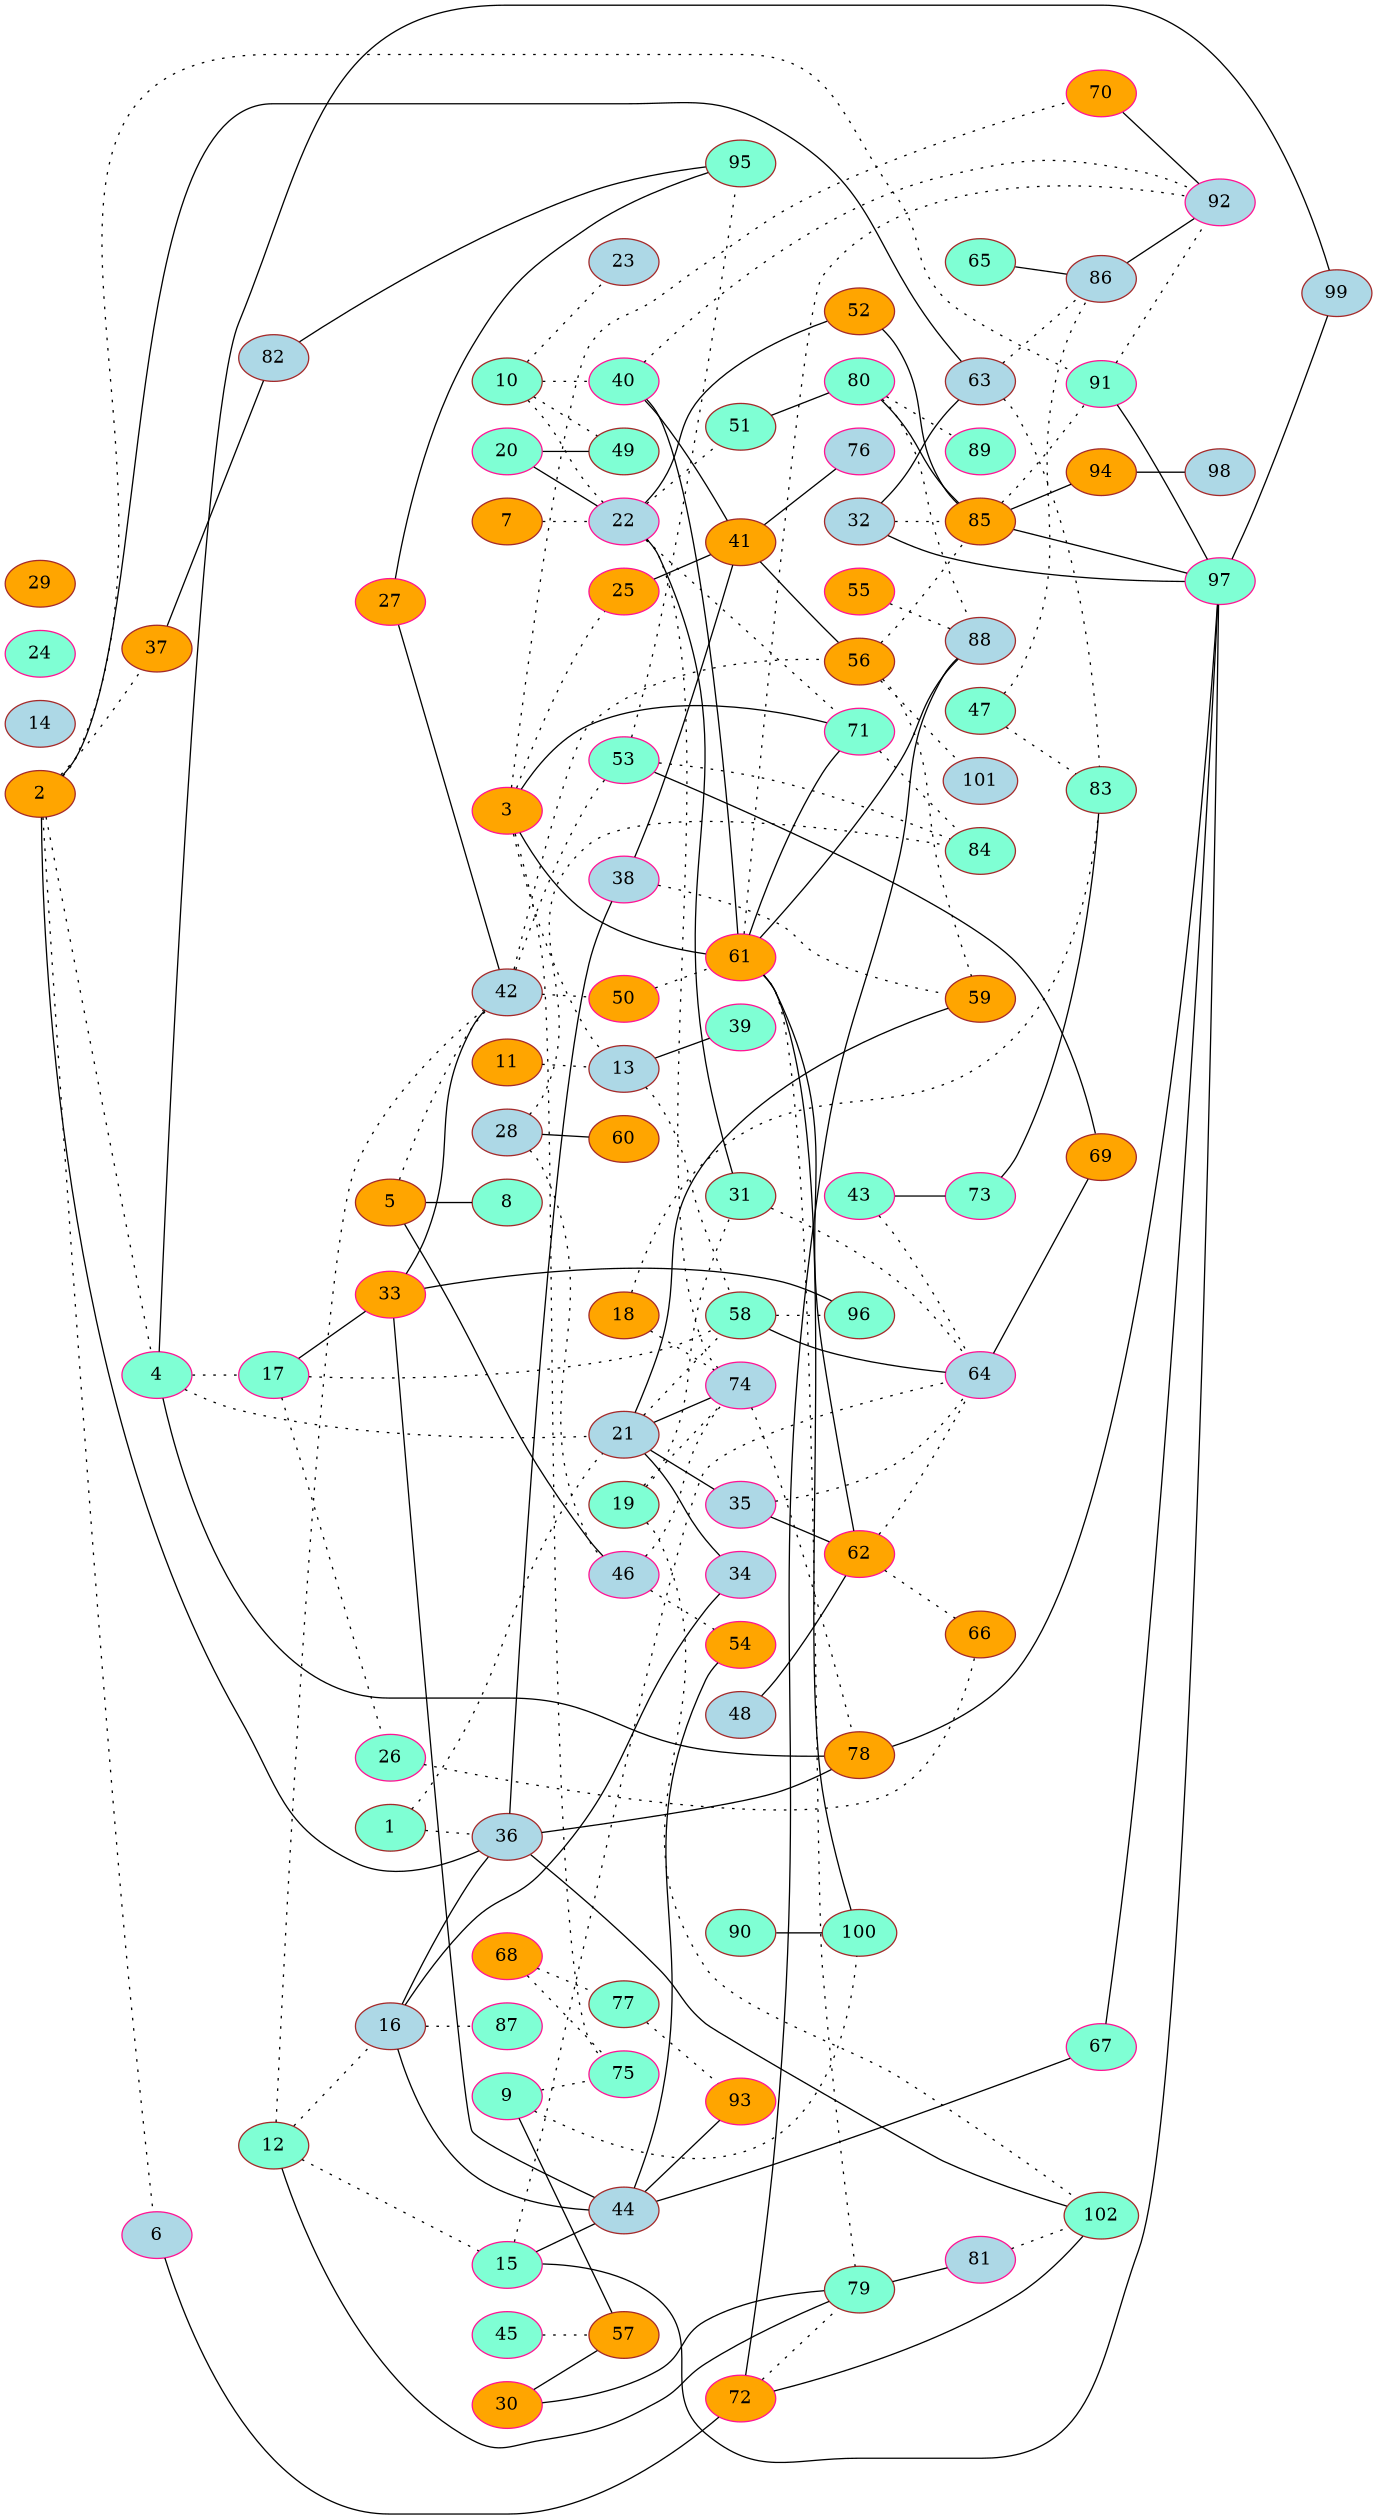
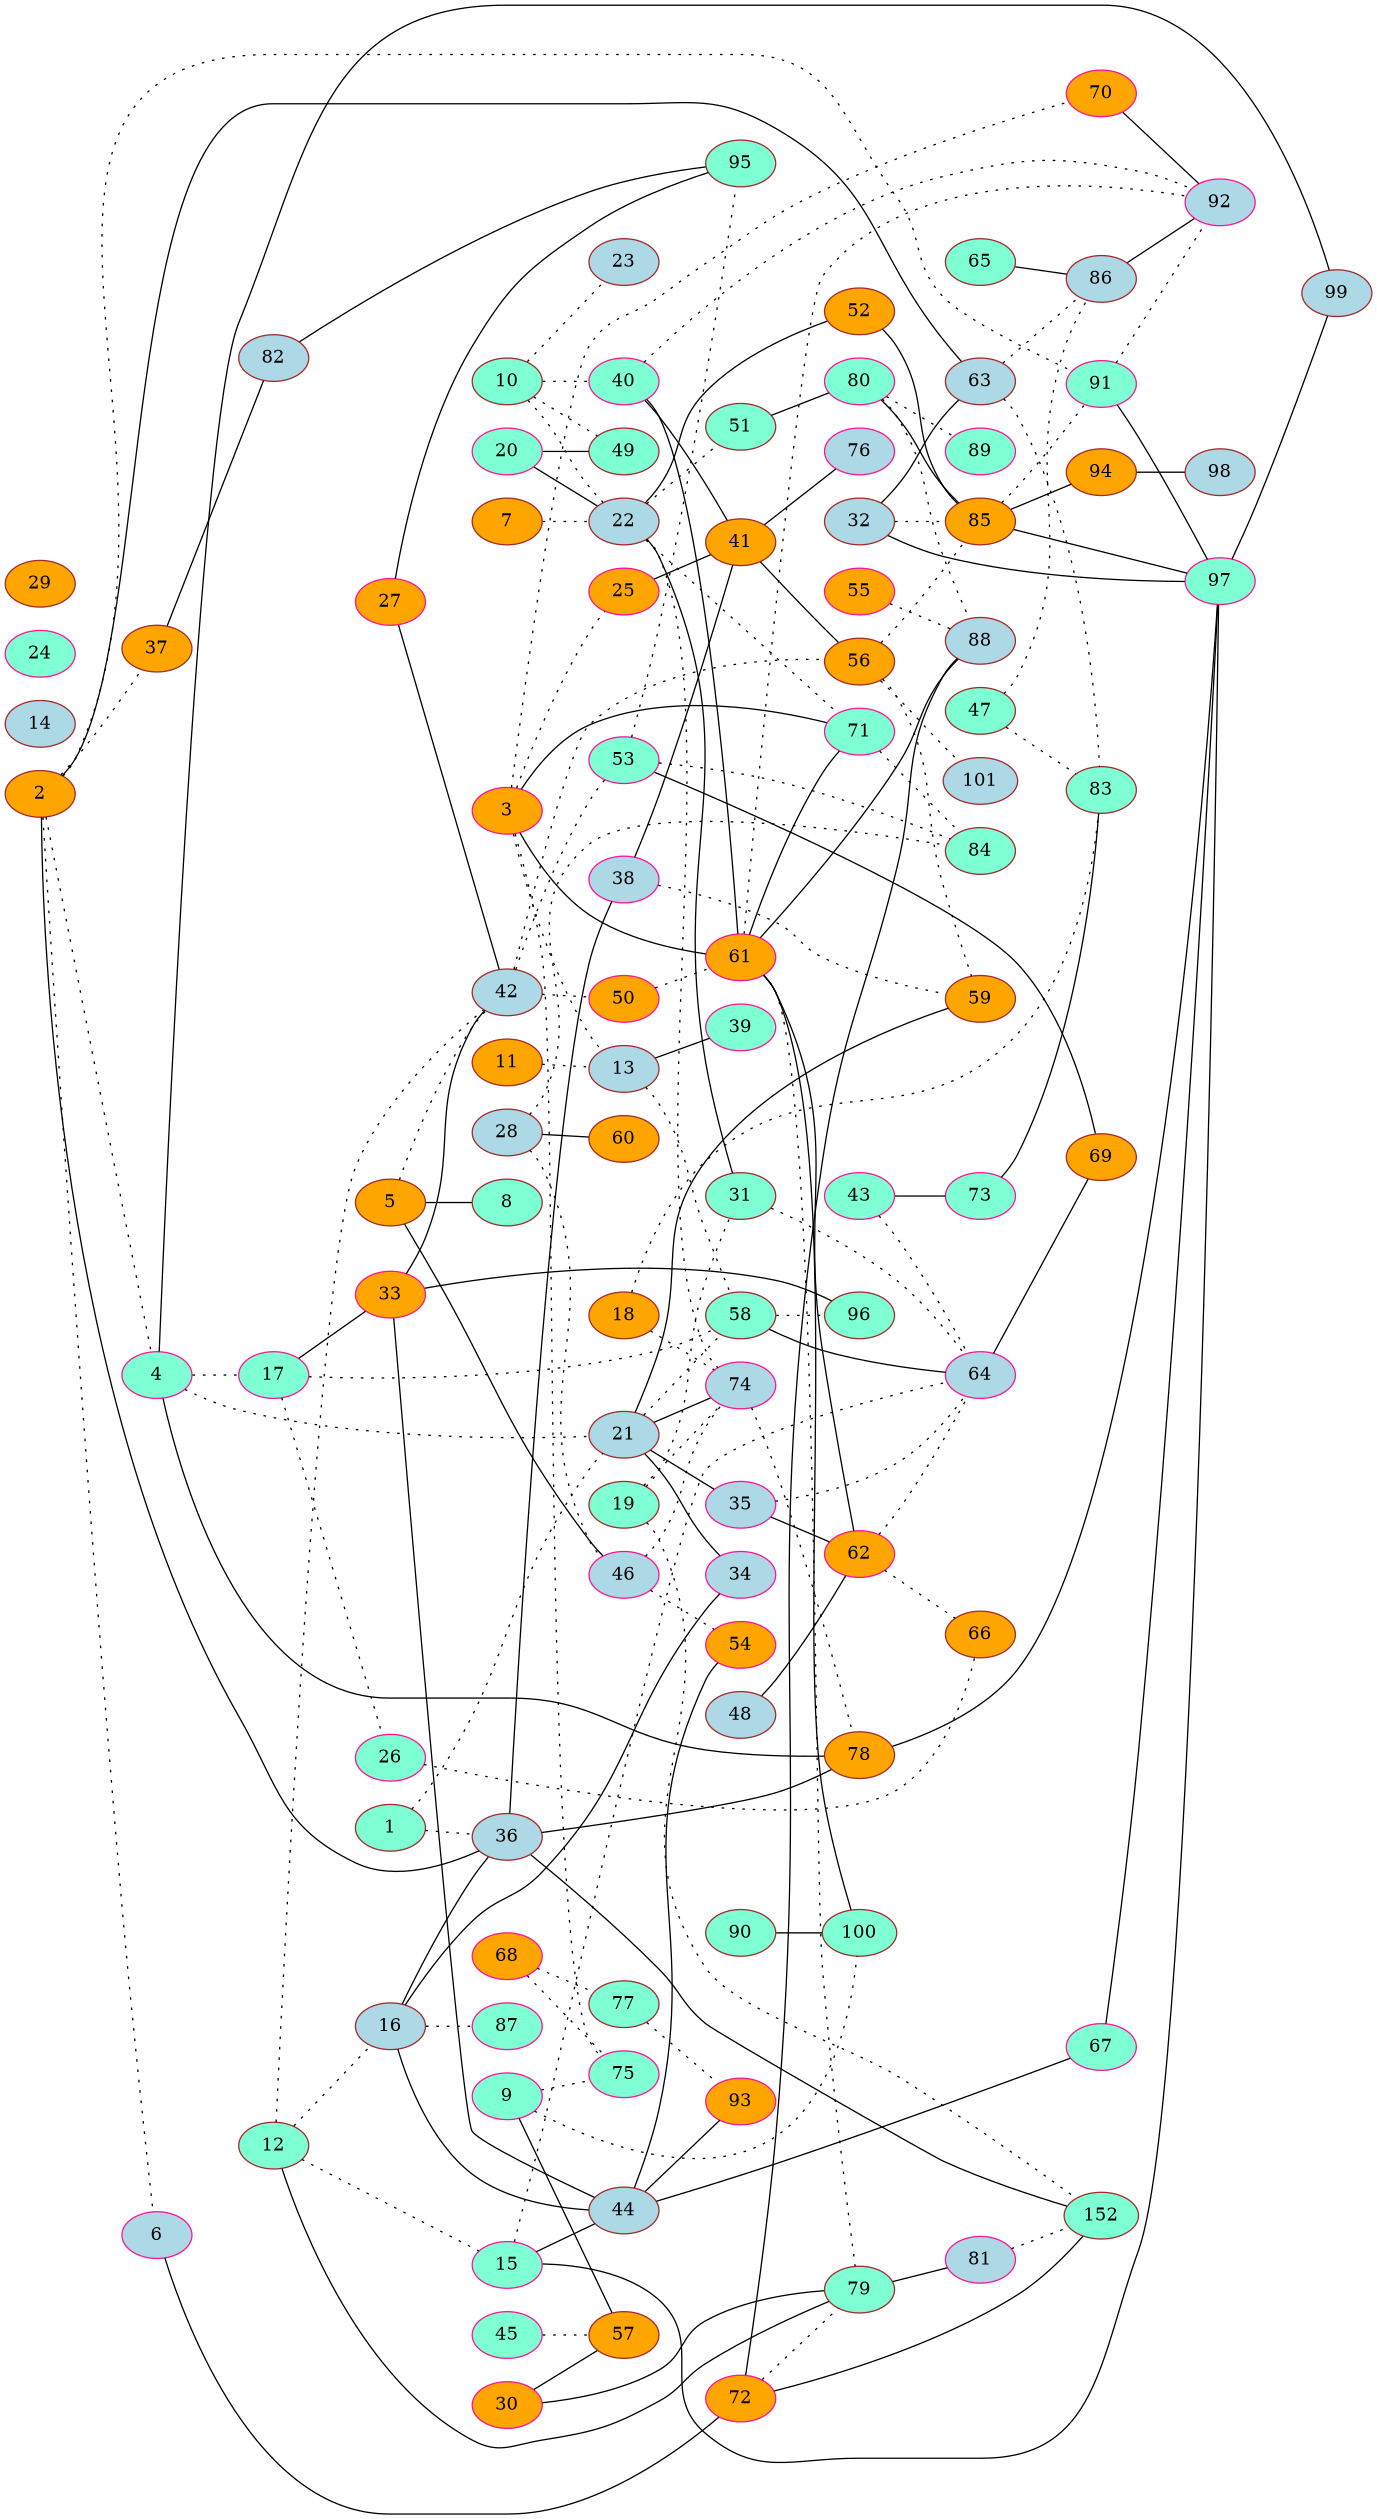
(624, 521) -> (624, 521)
(1101, 2216) -> (1101, 2216)
